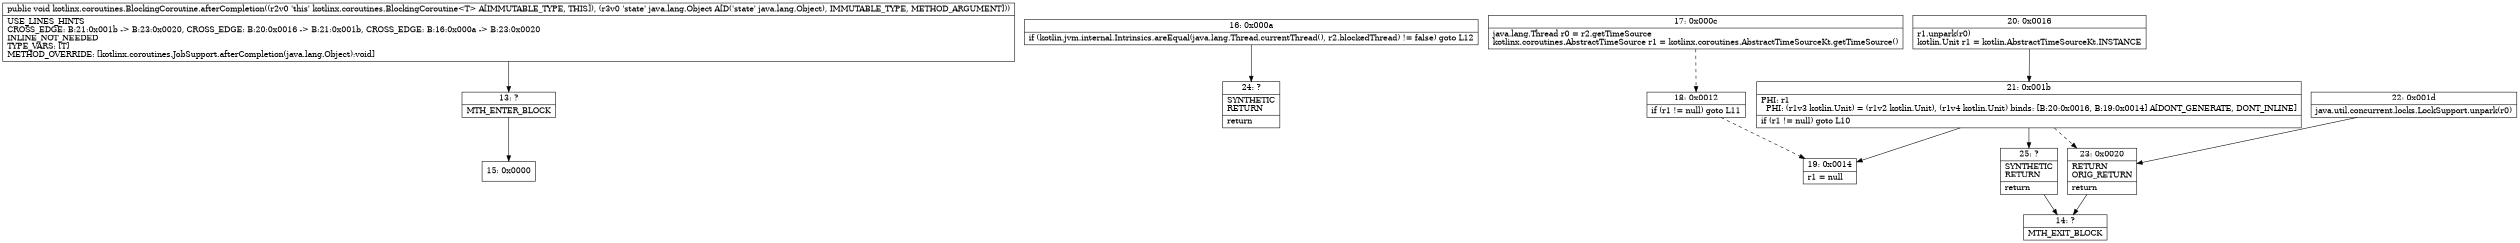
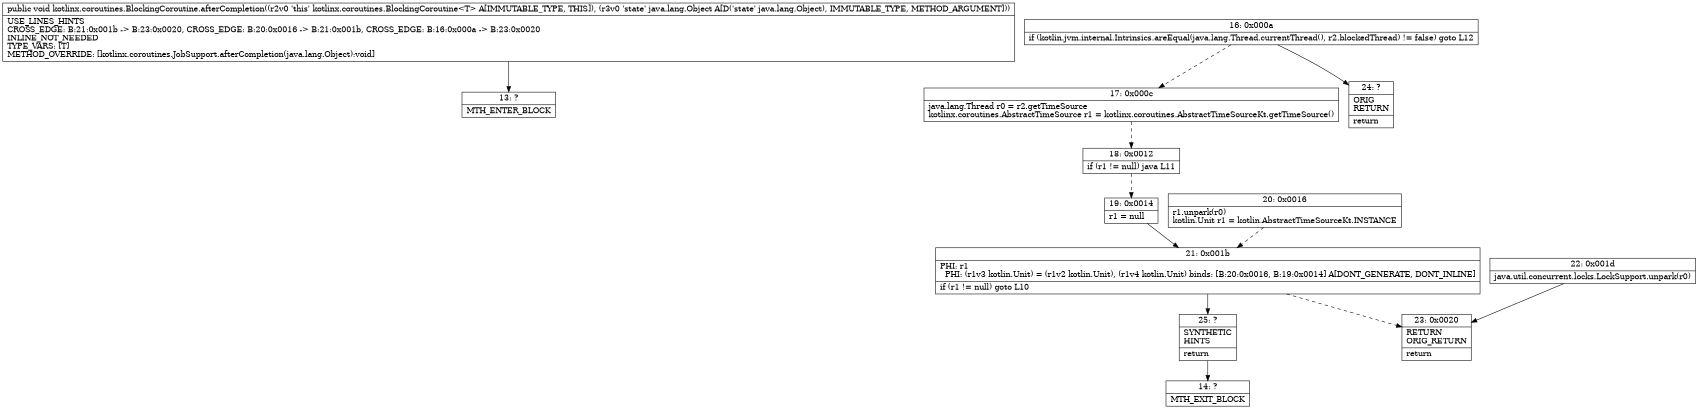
(2029, 63) -> (1253, 236)
none -> (1197, 65)
(1251, 100) -> (1364, 100)
(1696, 111) -> (1131, 167)
(1911, 144) -> (1160, 234)
(509, 171) -> none
(2023, 175) -> (1197, 341)
(2082, 202) -> none
